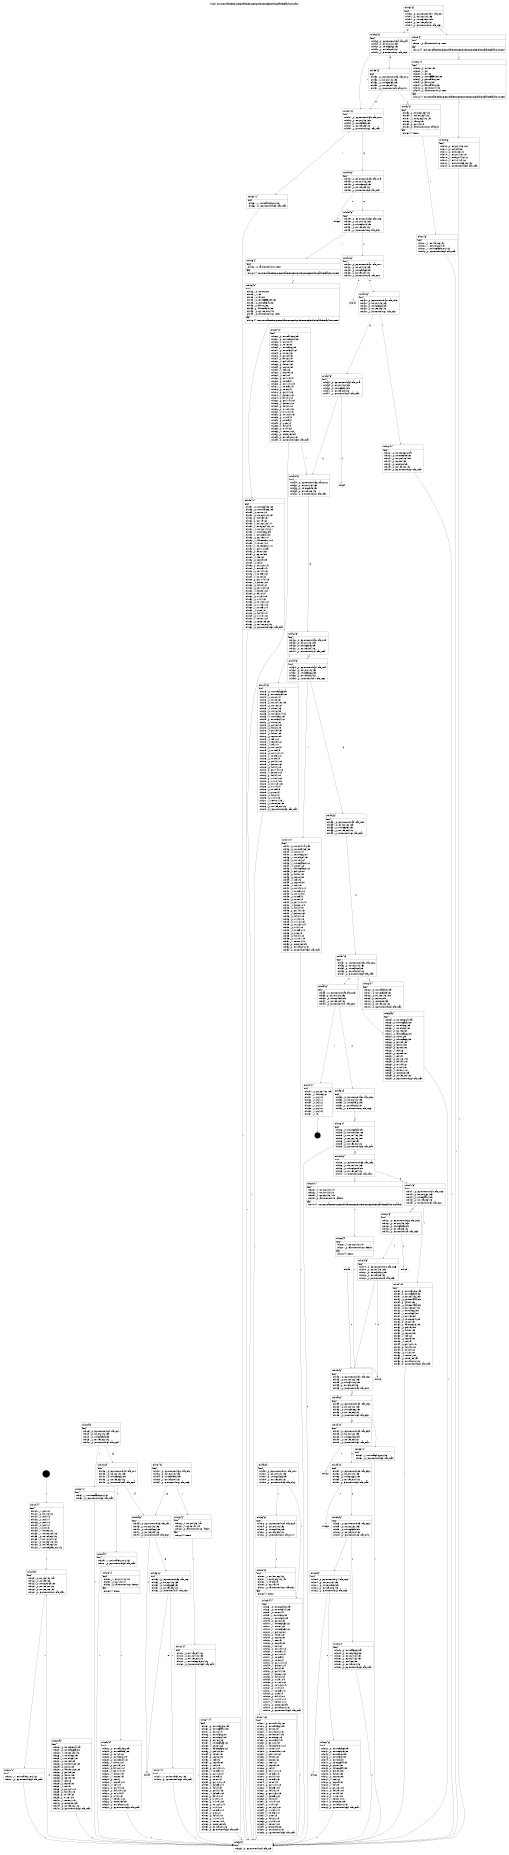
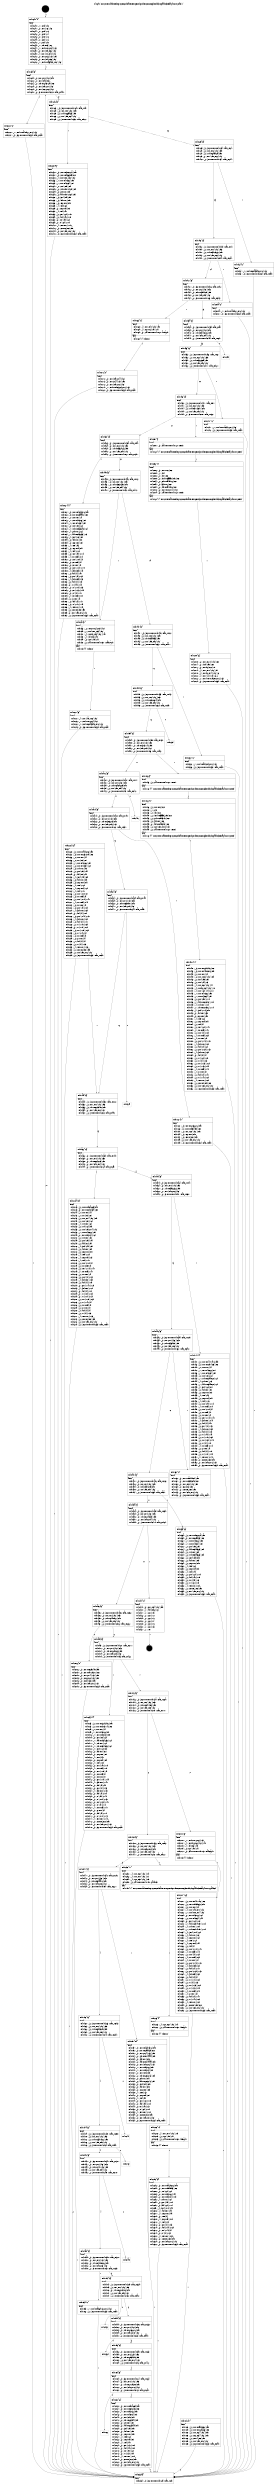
(360, 80) -> (90, 479)
none -> (68, 111)
(368, 979) -> (179, 1410)
(354, 1151) -> (148, 1774)
(349, 1320) -> (114, 2216)
(353, 1325) -> (169, 2080)
(134, 1500) -> (208, 269)
(352, 1589) -> none
none -> (113, 1631)
(156, 1682) -> (198, 381)
